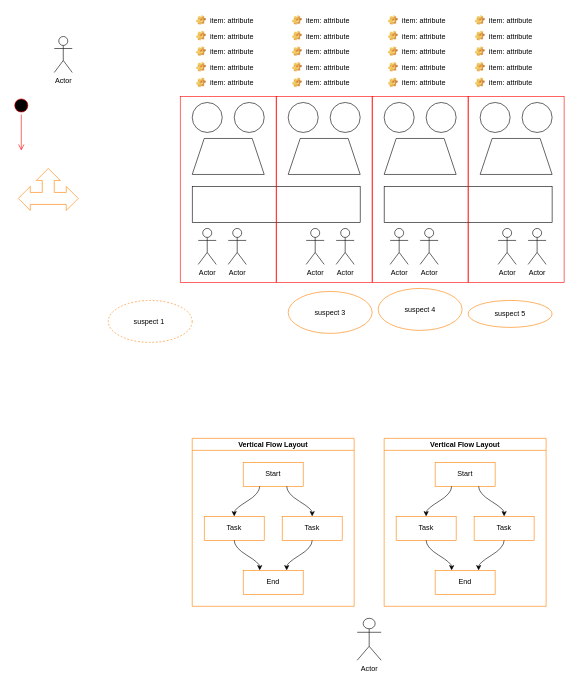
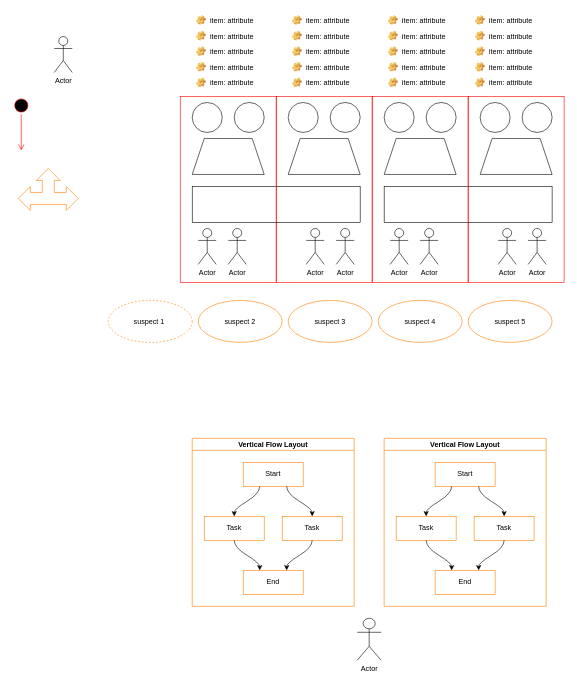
(420, 309) -> (420, 321)
(330, 312) -> (330, 321)
(510, 314) -> (510, 321)
none -> (240, 321)
